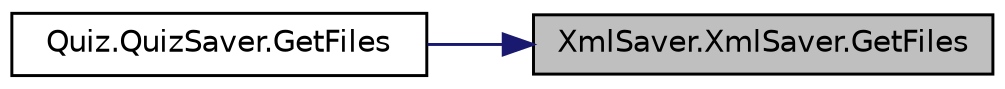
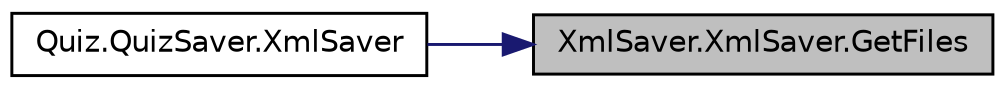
(219, 44) -> (219, 44)
